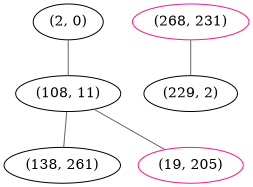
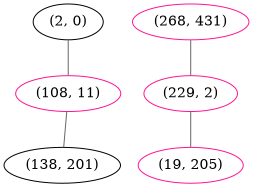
(191, 22) -> (191, 22)
(68, 94) -> (68, 94)
(191, 94) -> (191, 94)
(129, 129) -> (191, 130)
(62, 165) -> (62, 165)
